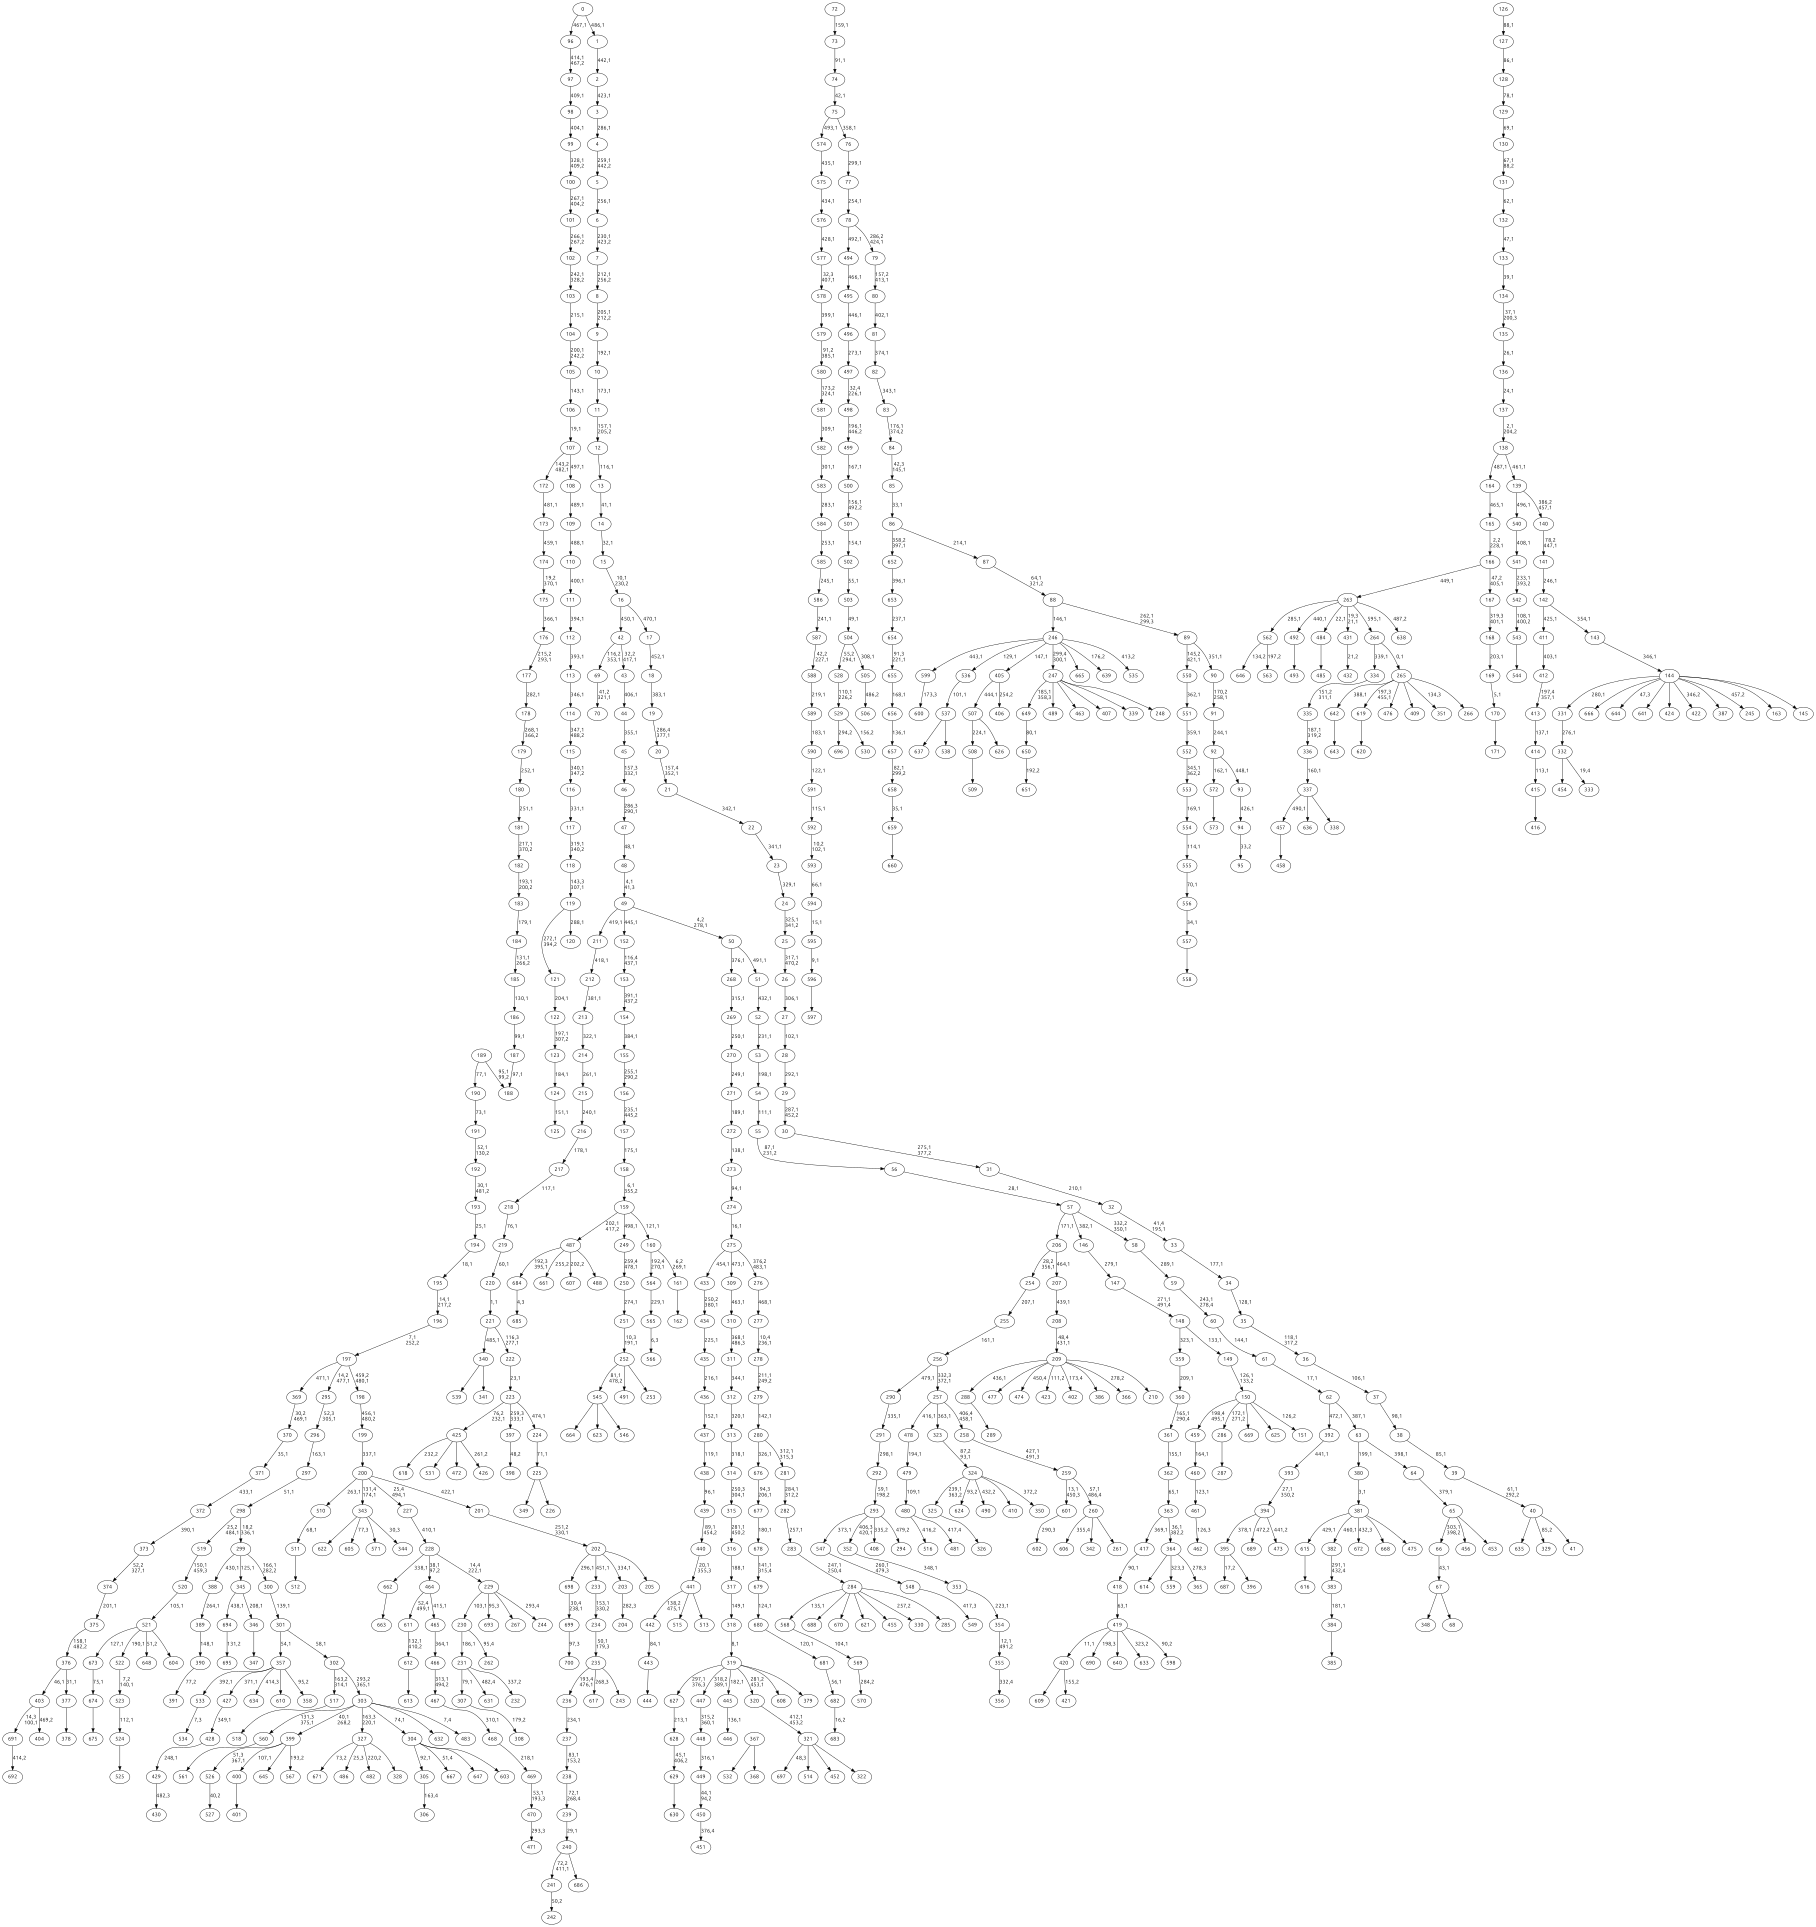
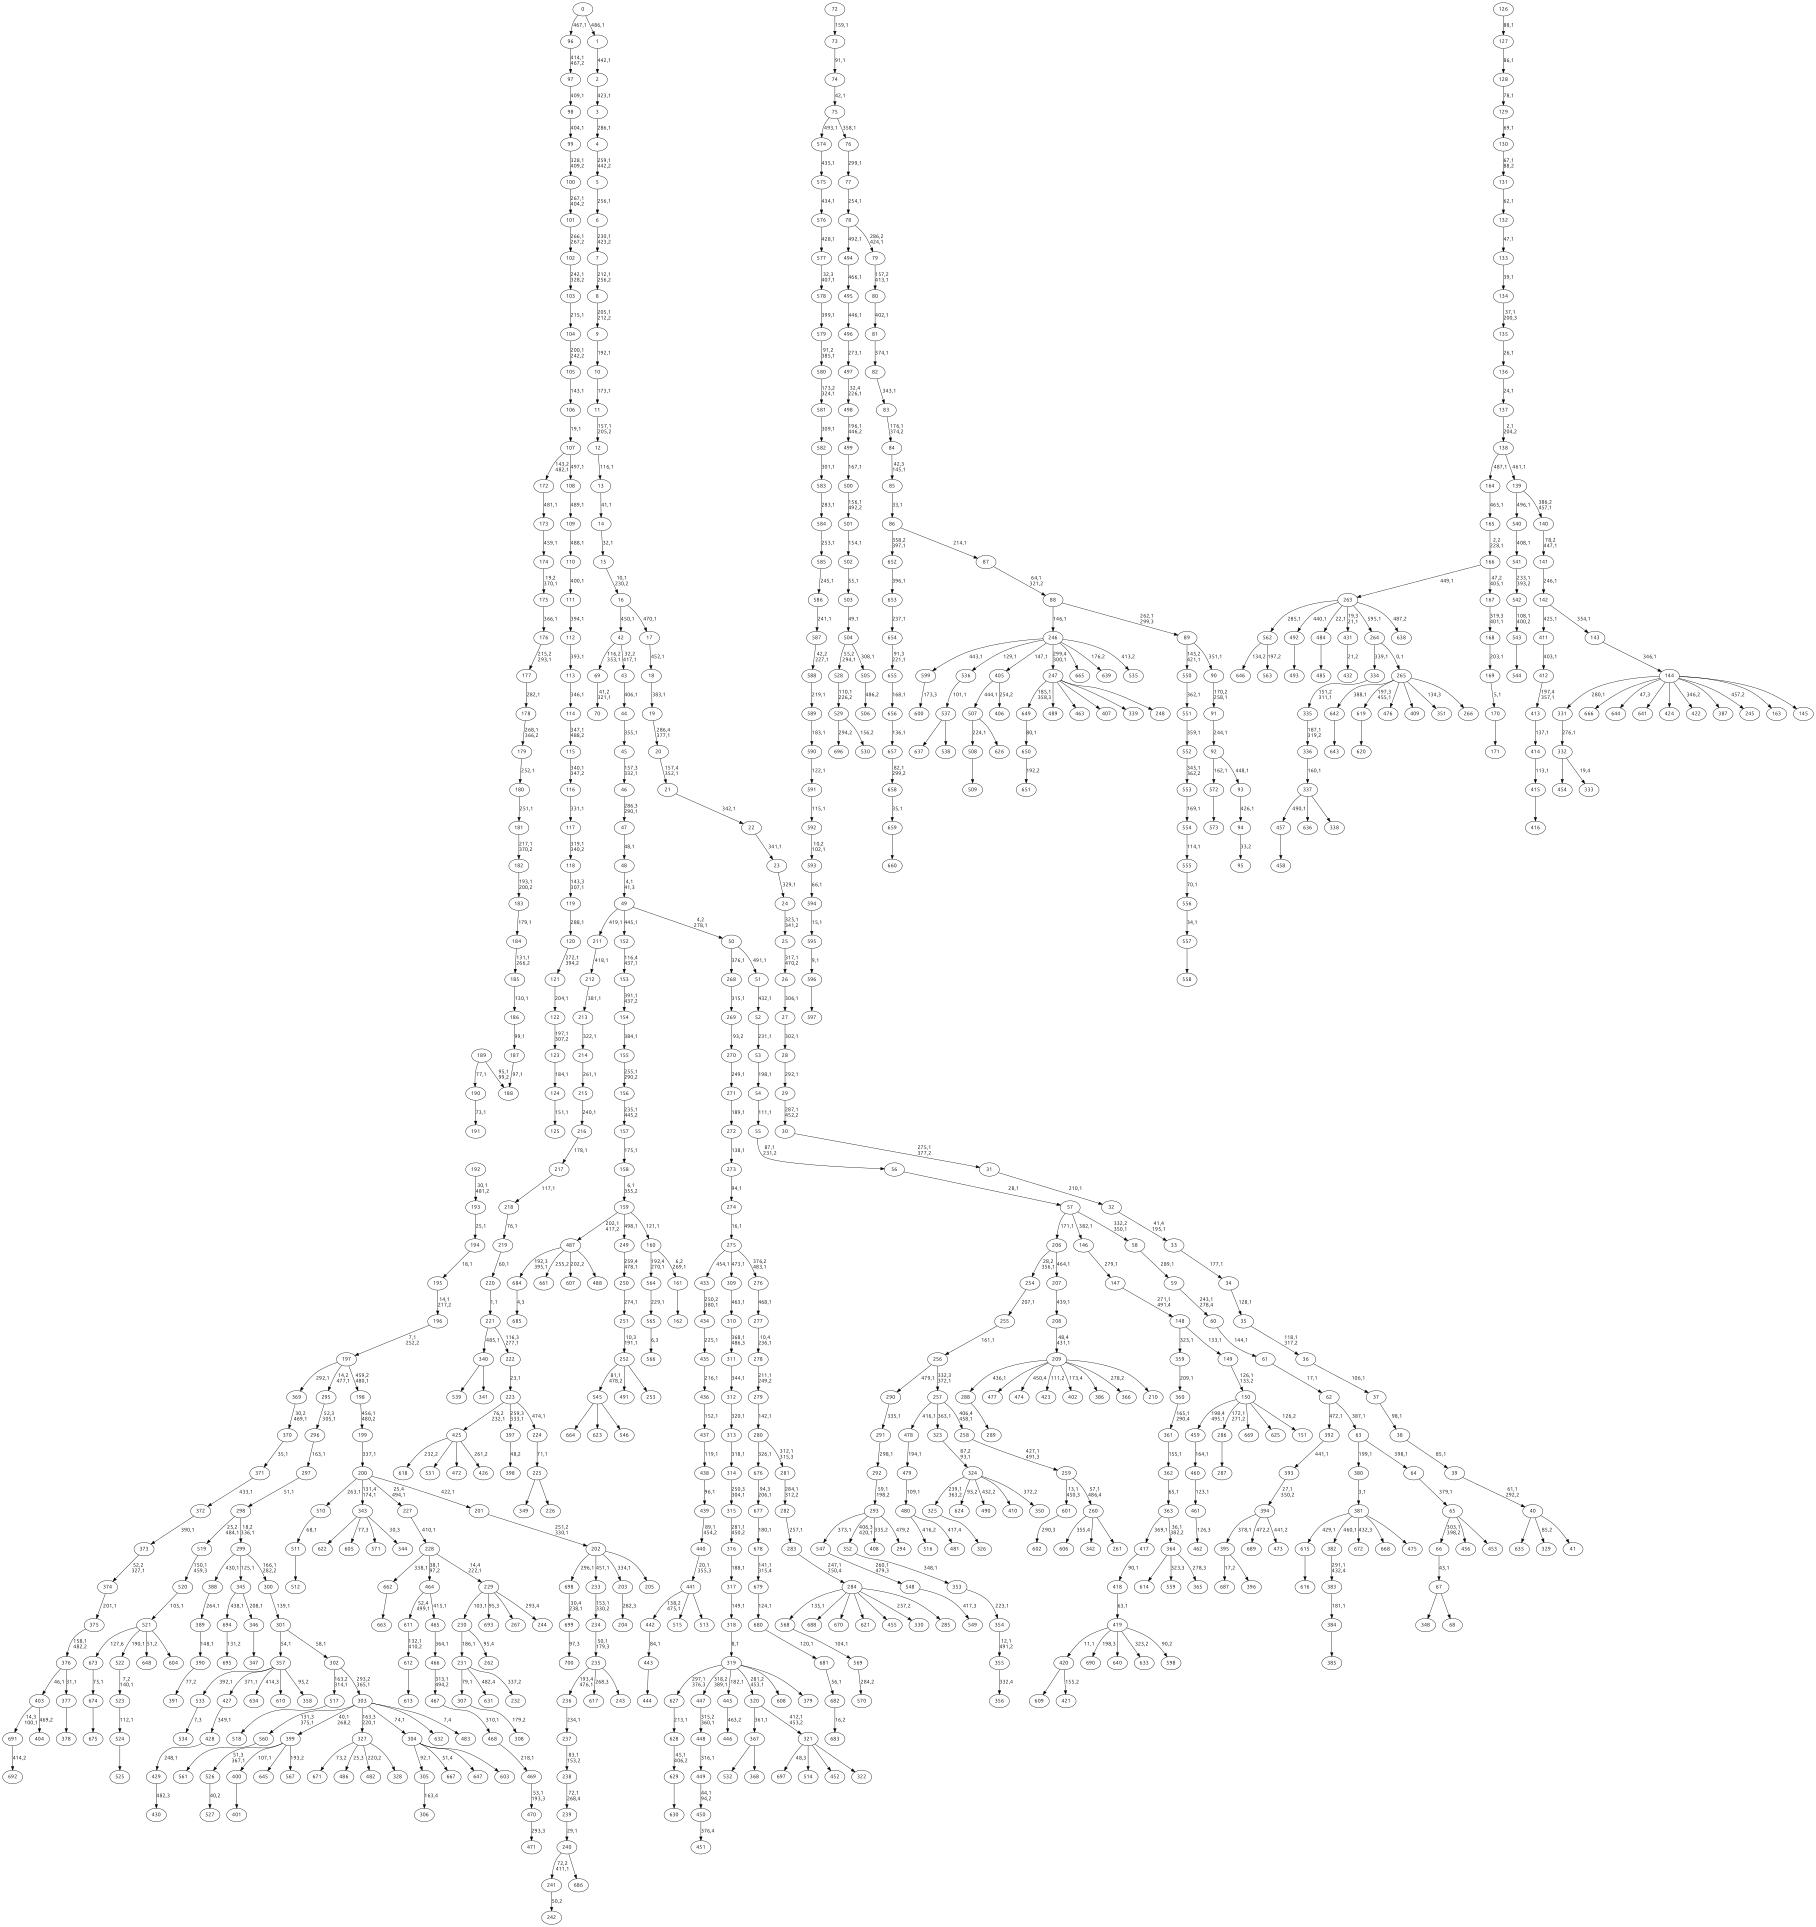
(543, 936) -> (564, 959)
(738, 1037) -> (738, 1037)
(792, 1037) -> (792, 1037)
(476, 1149) -> none
(323, 1378) -> (323, 1378)
(117, 1644) -> (117, 1644)
none -> (754, 1718)
(735, 1720) -> (735, 1720)
